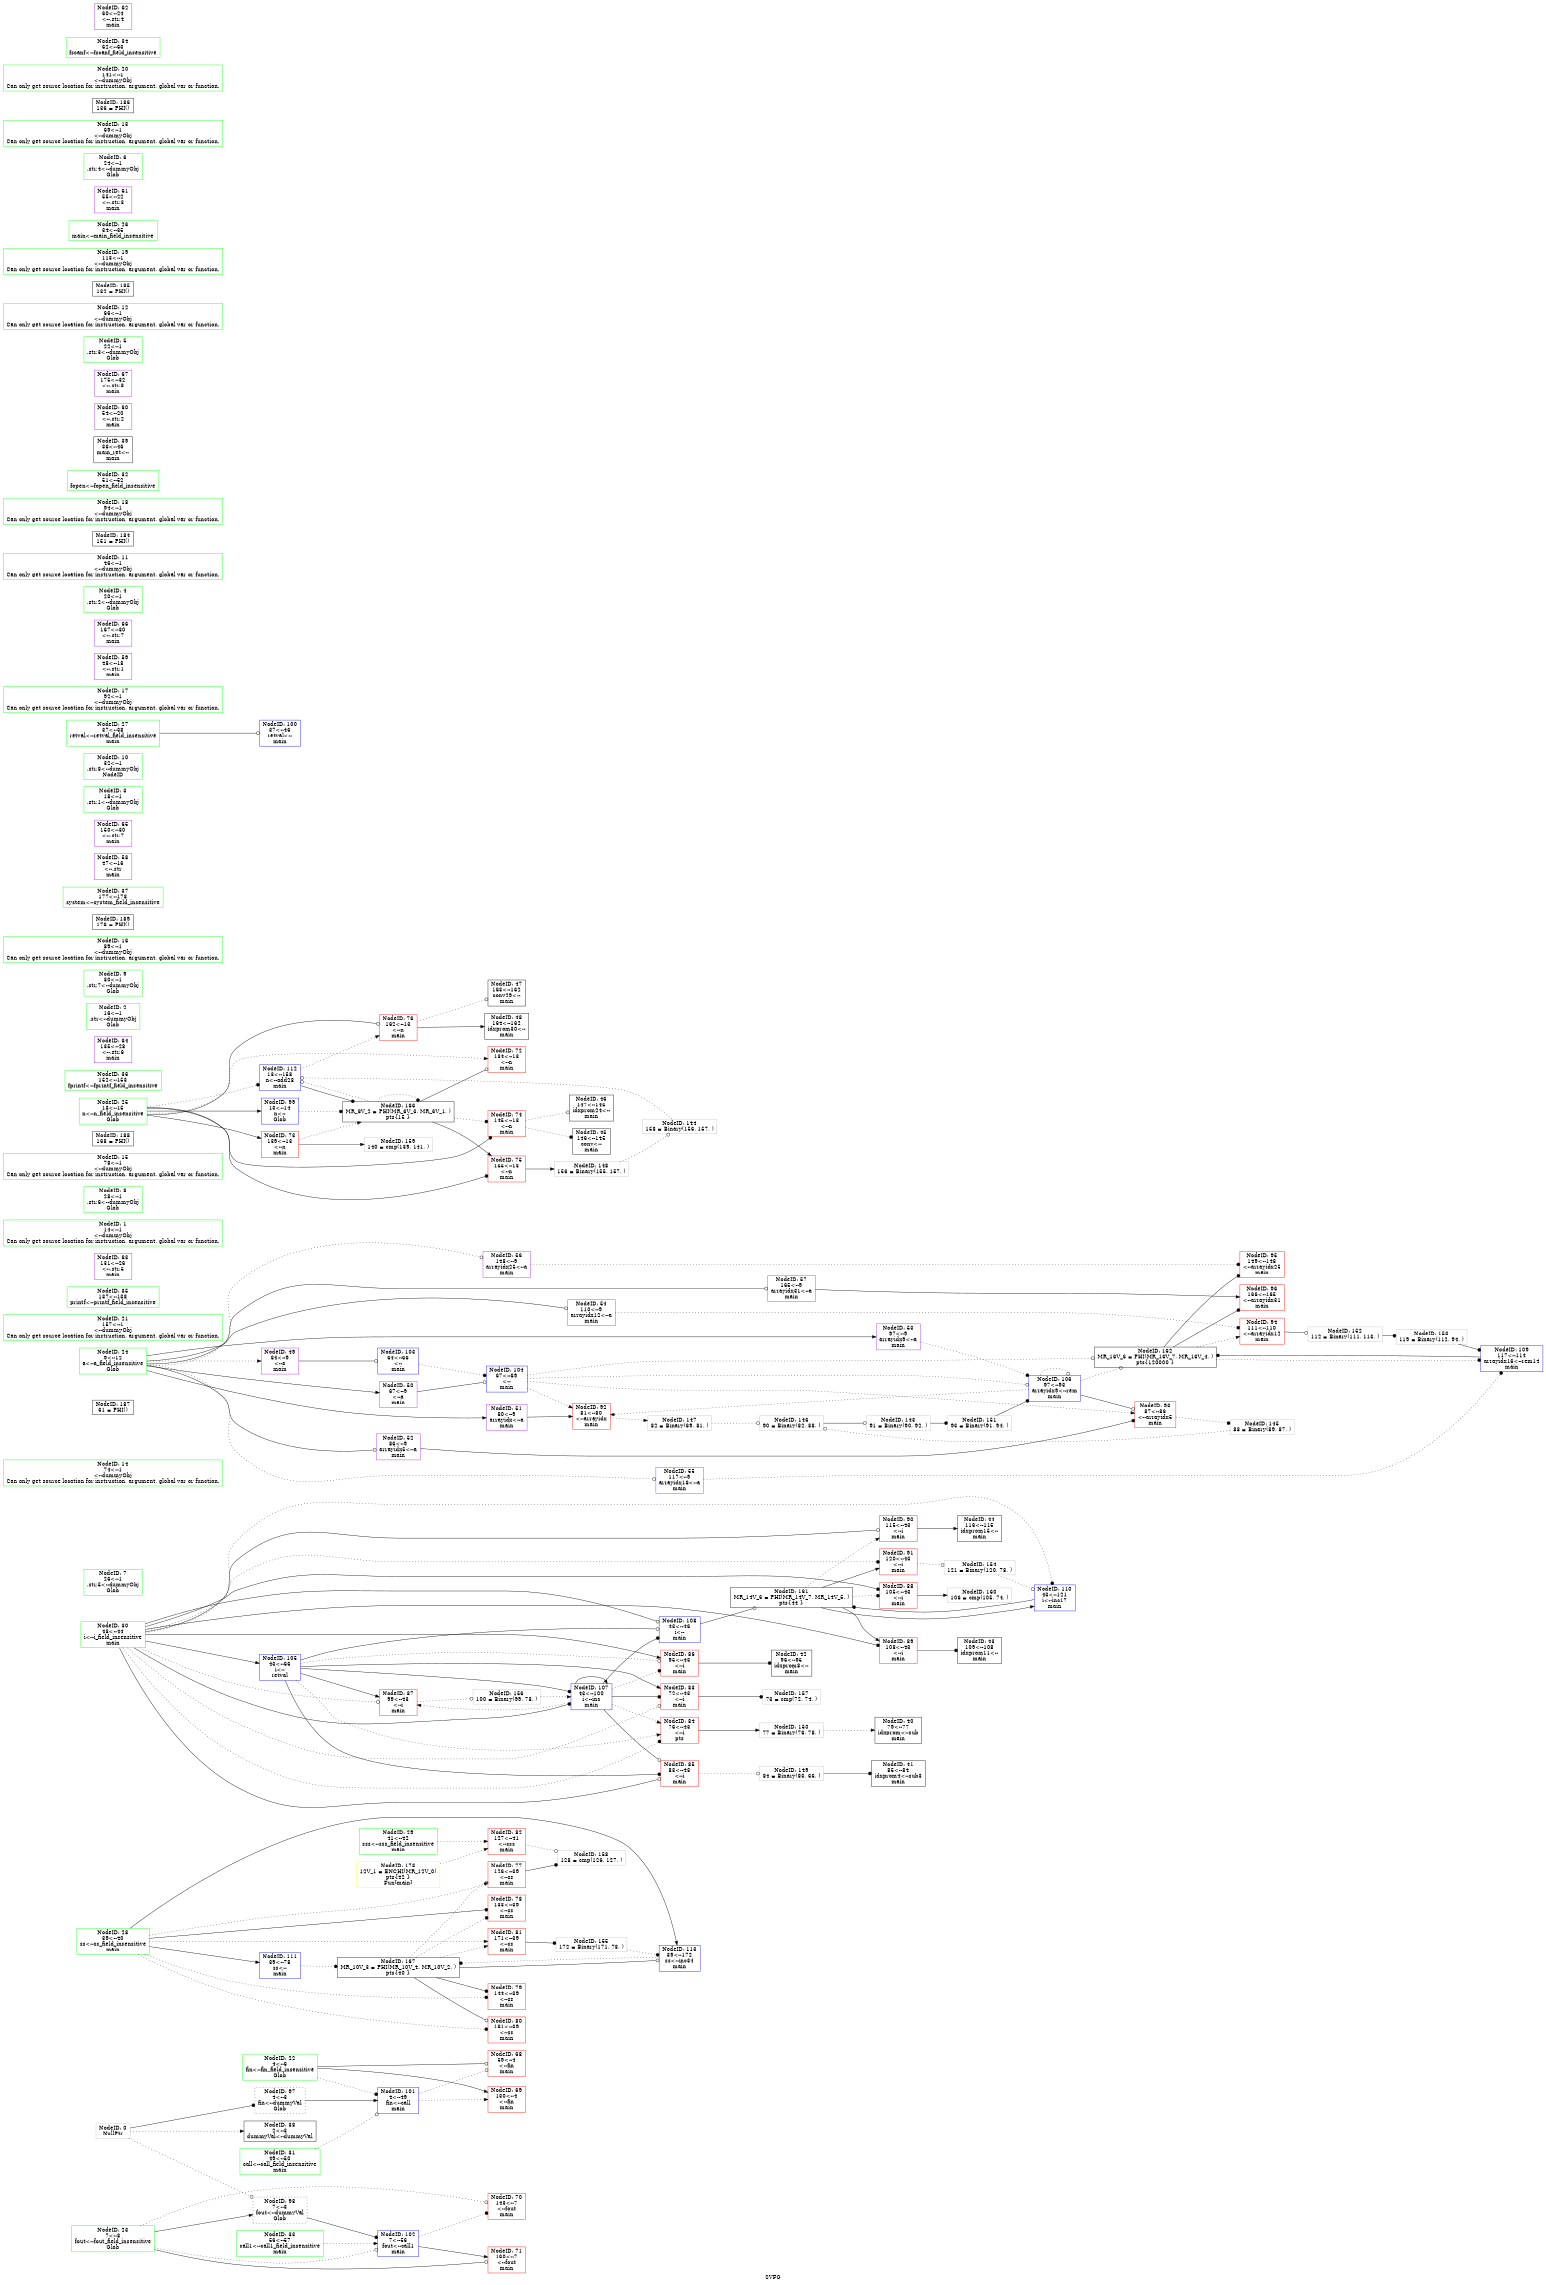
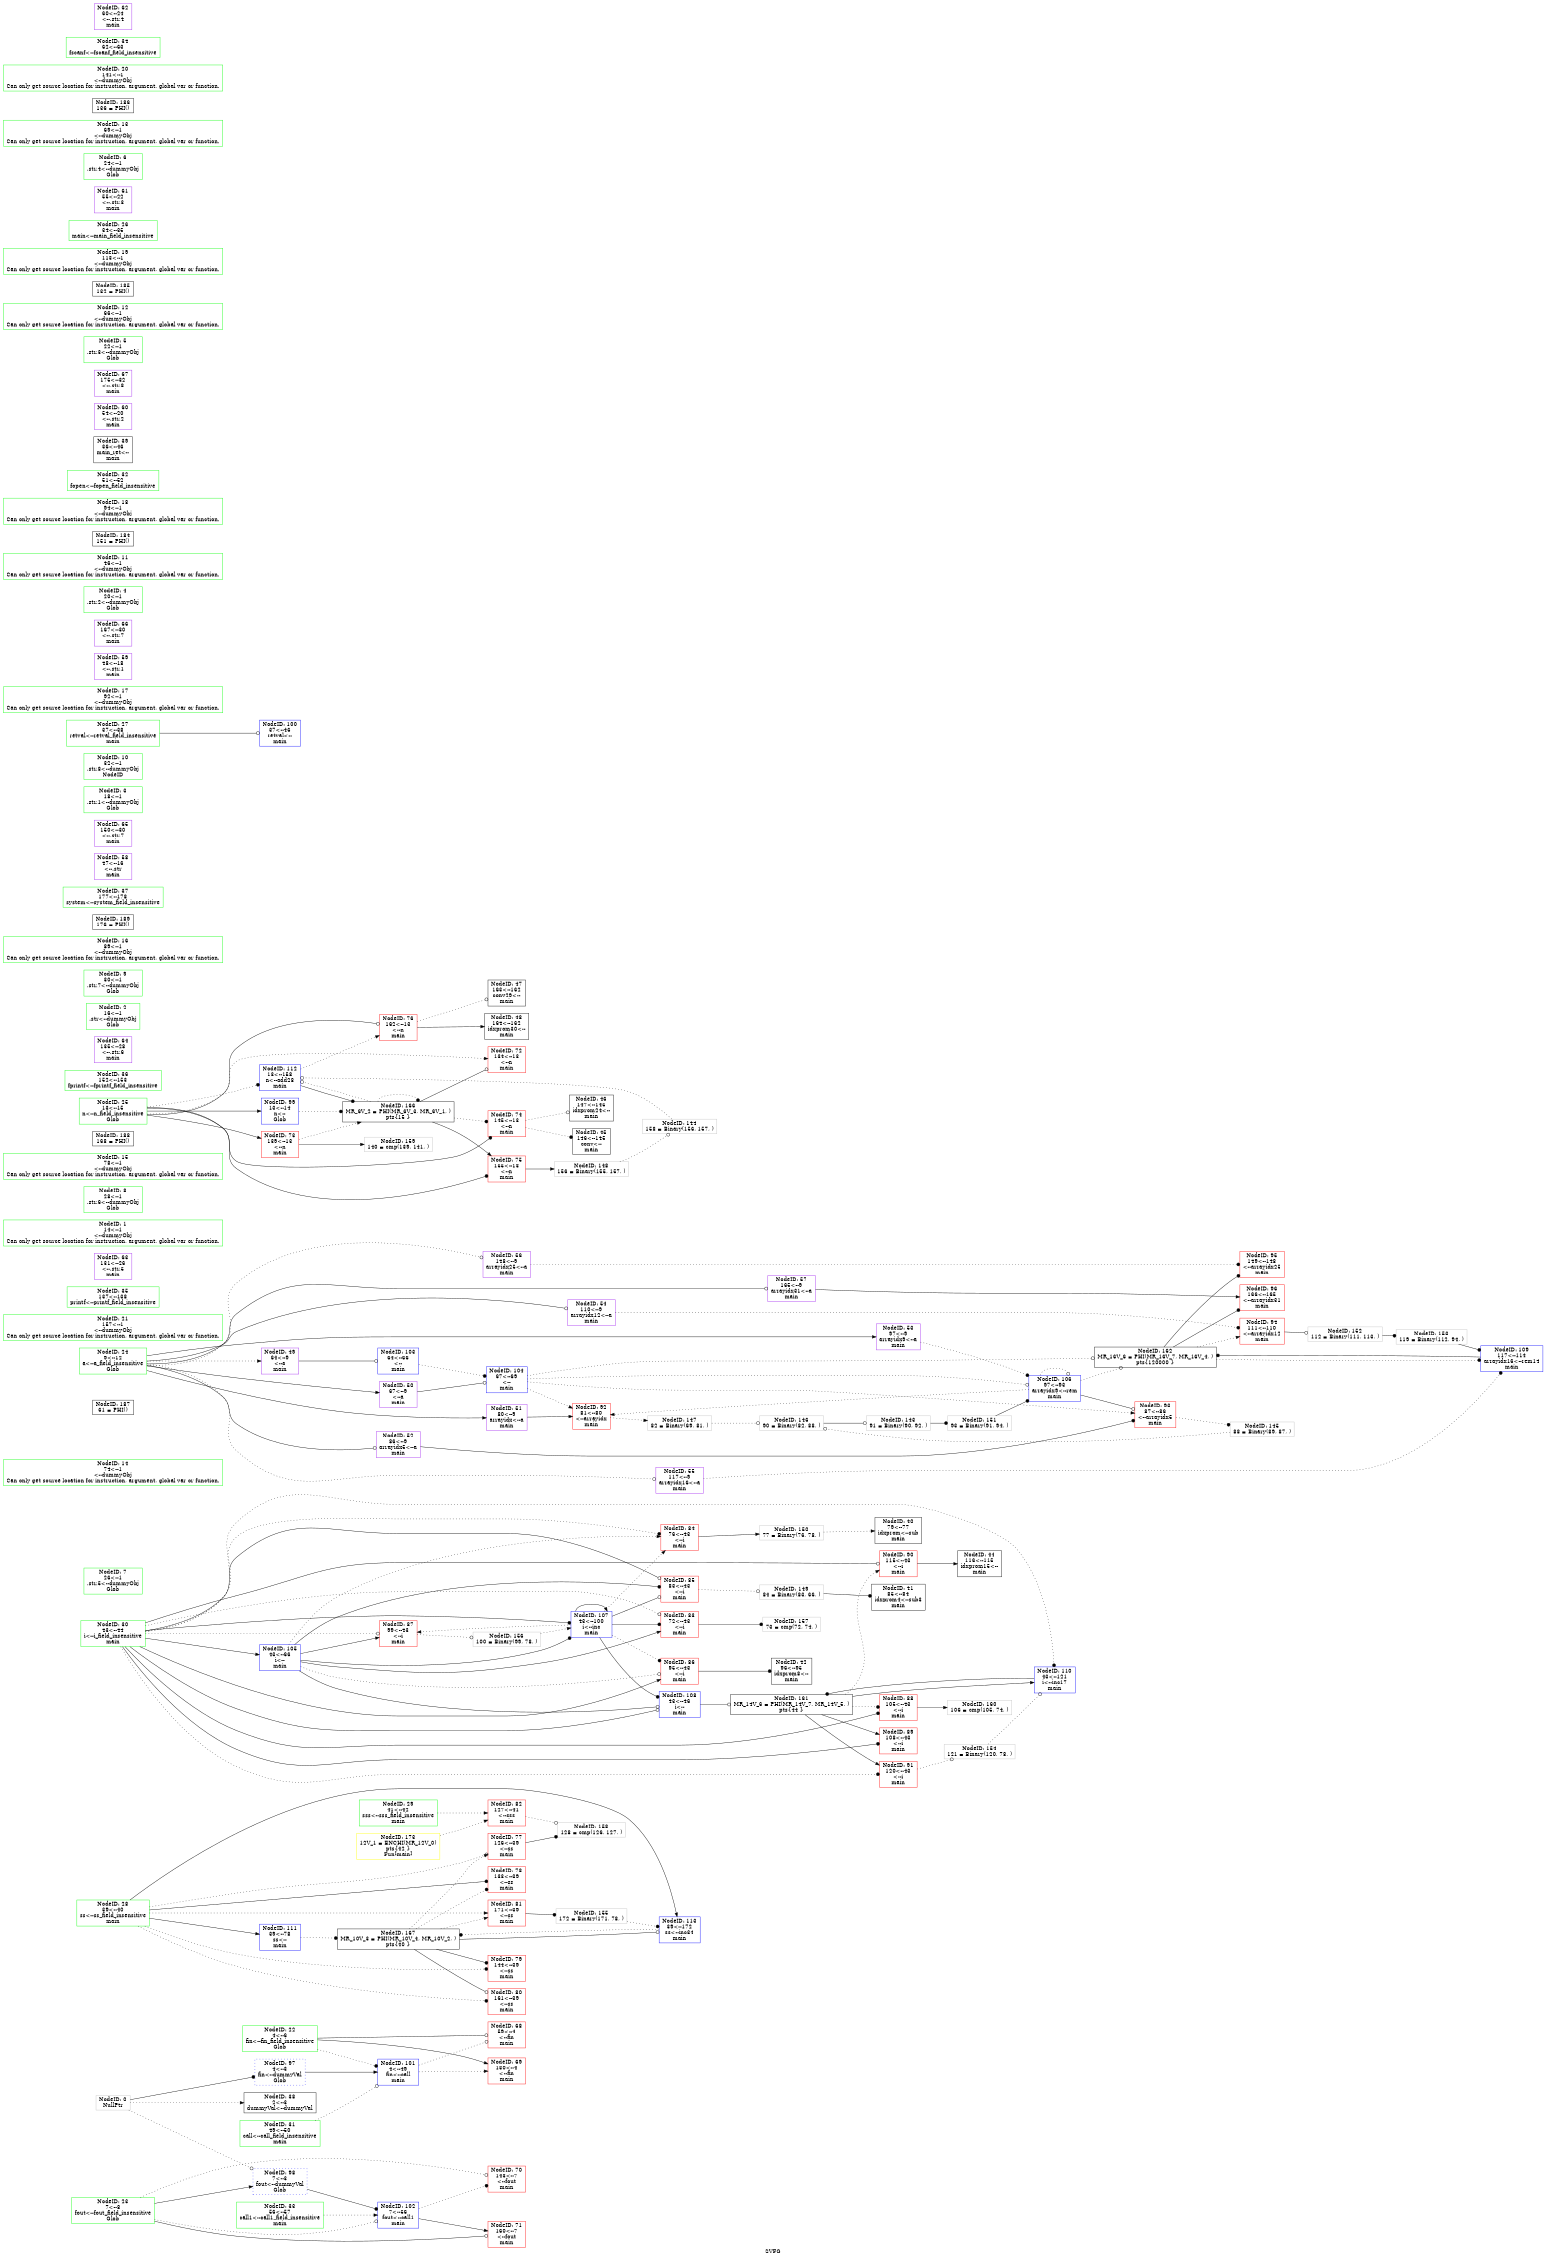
(980, 1650) -> none
(280, 1676) -> (280, 1666)
(680, 1739) -> (680, 1546)
